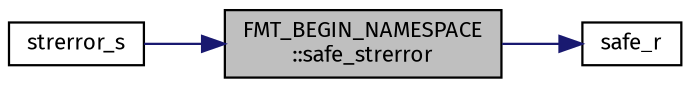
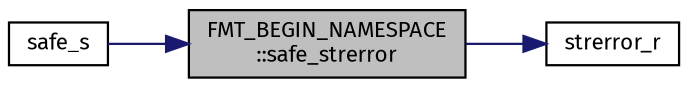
(76, 44) -> (58, 44)
(632, 44) -> (613, 44)
